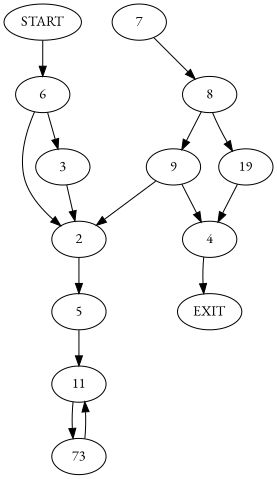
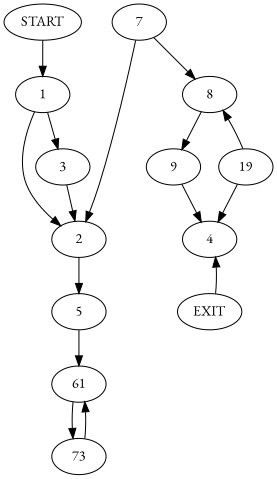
(43, 95) -> (43, 95)
(219, 128) -> (236, 134)
(130, 200) -> (115, 127)
(203, 270) -> (216, 280)
(79, 384) -> (79, 384)
